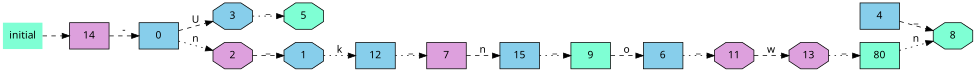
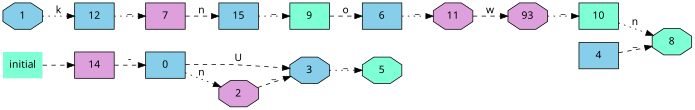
(265, 56) -> (271, 83)
(809, 56) -> (528, 16)
(880, 56) -> (599, 16)
